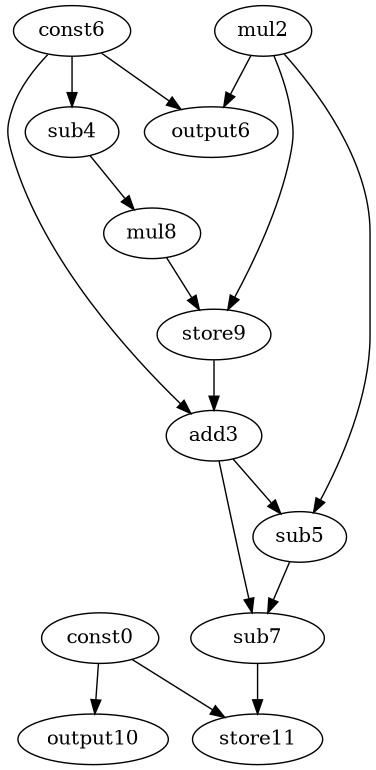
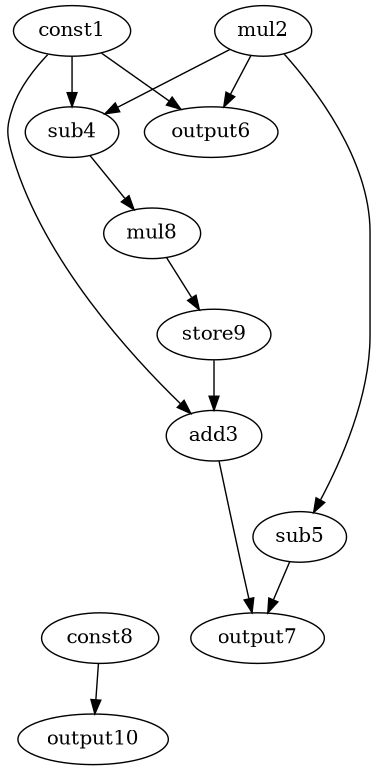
(72, 31) -> (72, 31)
(284, 180) -> (174, 78)
(252, 481) -> none
(100, 638) -> (100, 638)
(258, 638) -> (258, 638)
(258, 739) -> none
